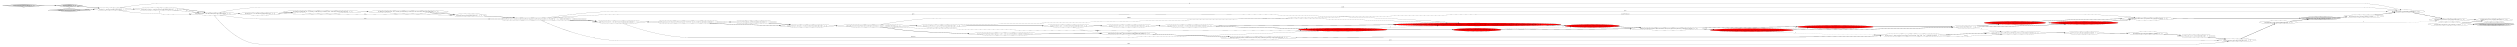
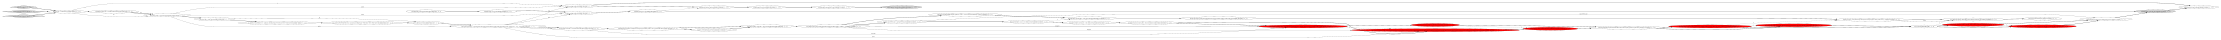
(50, 6) -> (43, 14)
(2385, 14) -> (1391, 3)
(2472, 22) -> (798, 7)
(2115, 33) -> none
